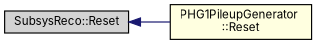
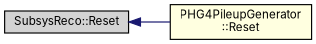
(241, 22) -> (241, 22)
